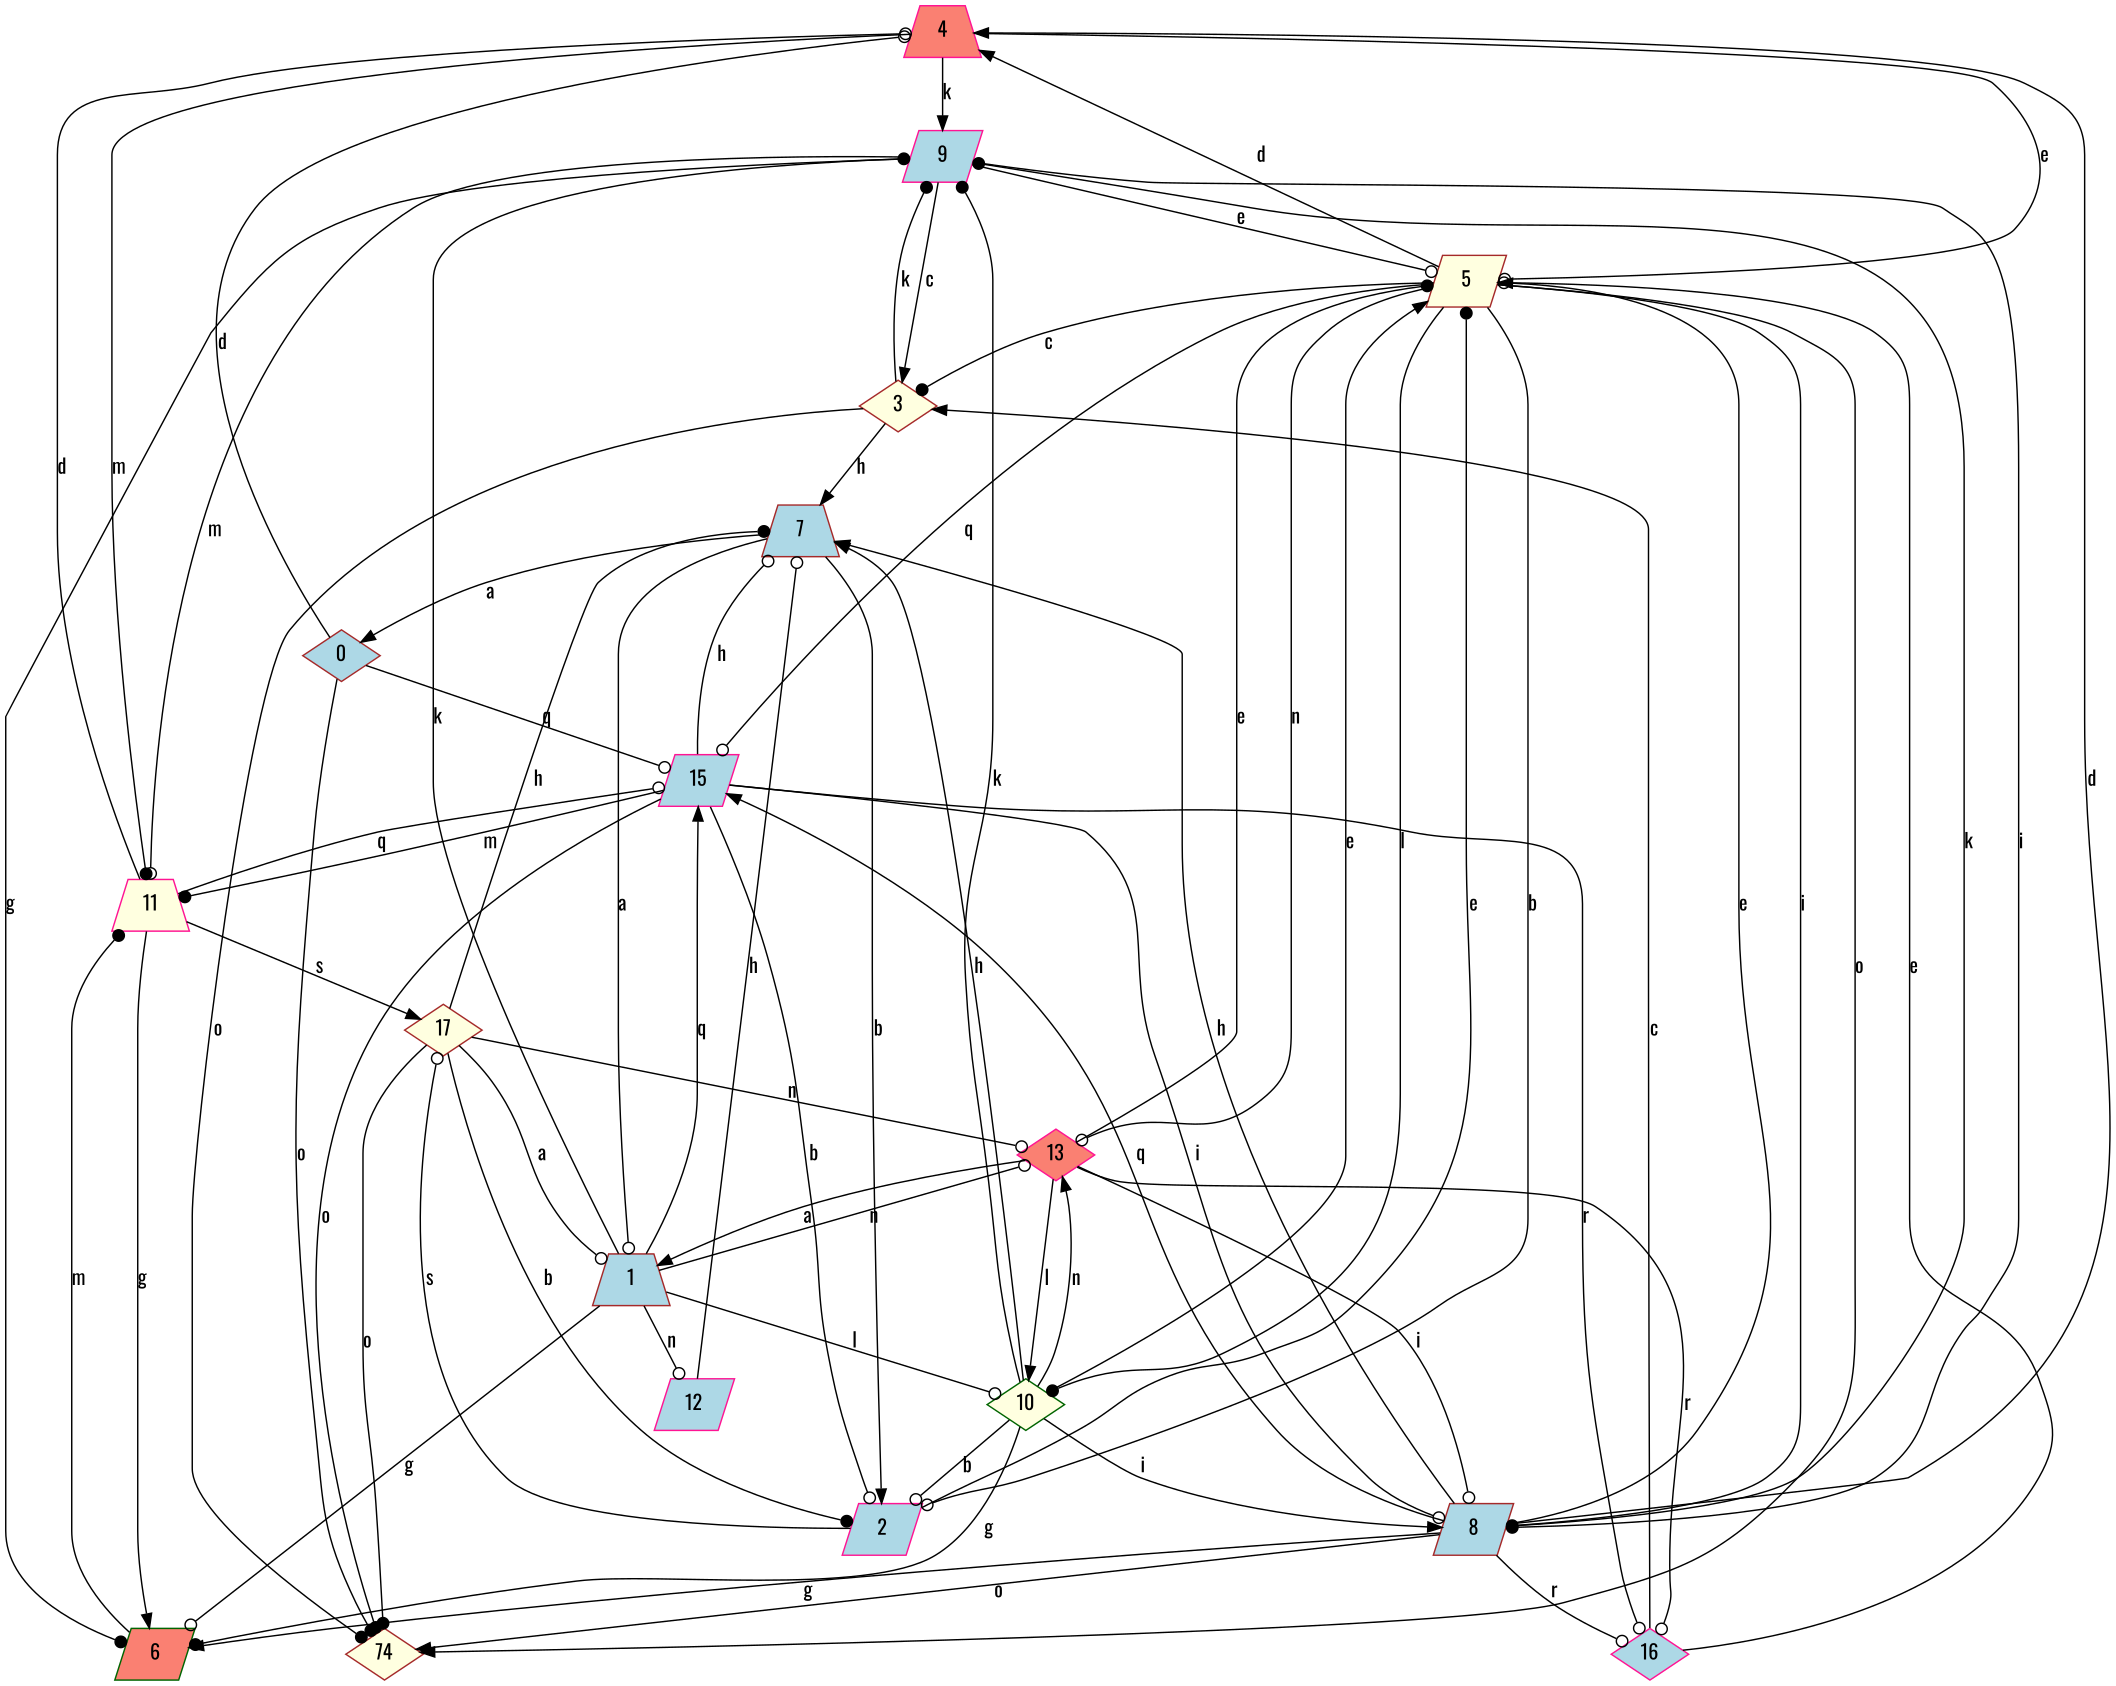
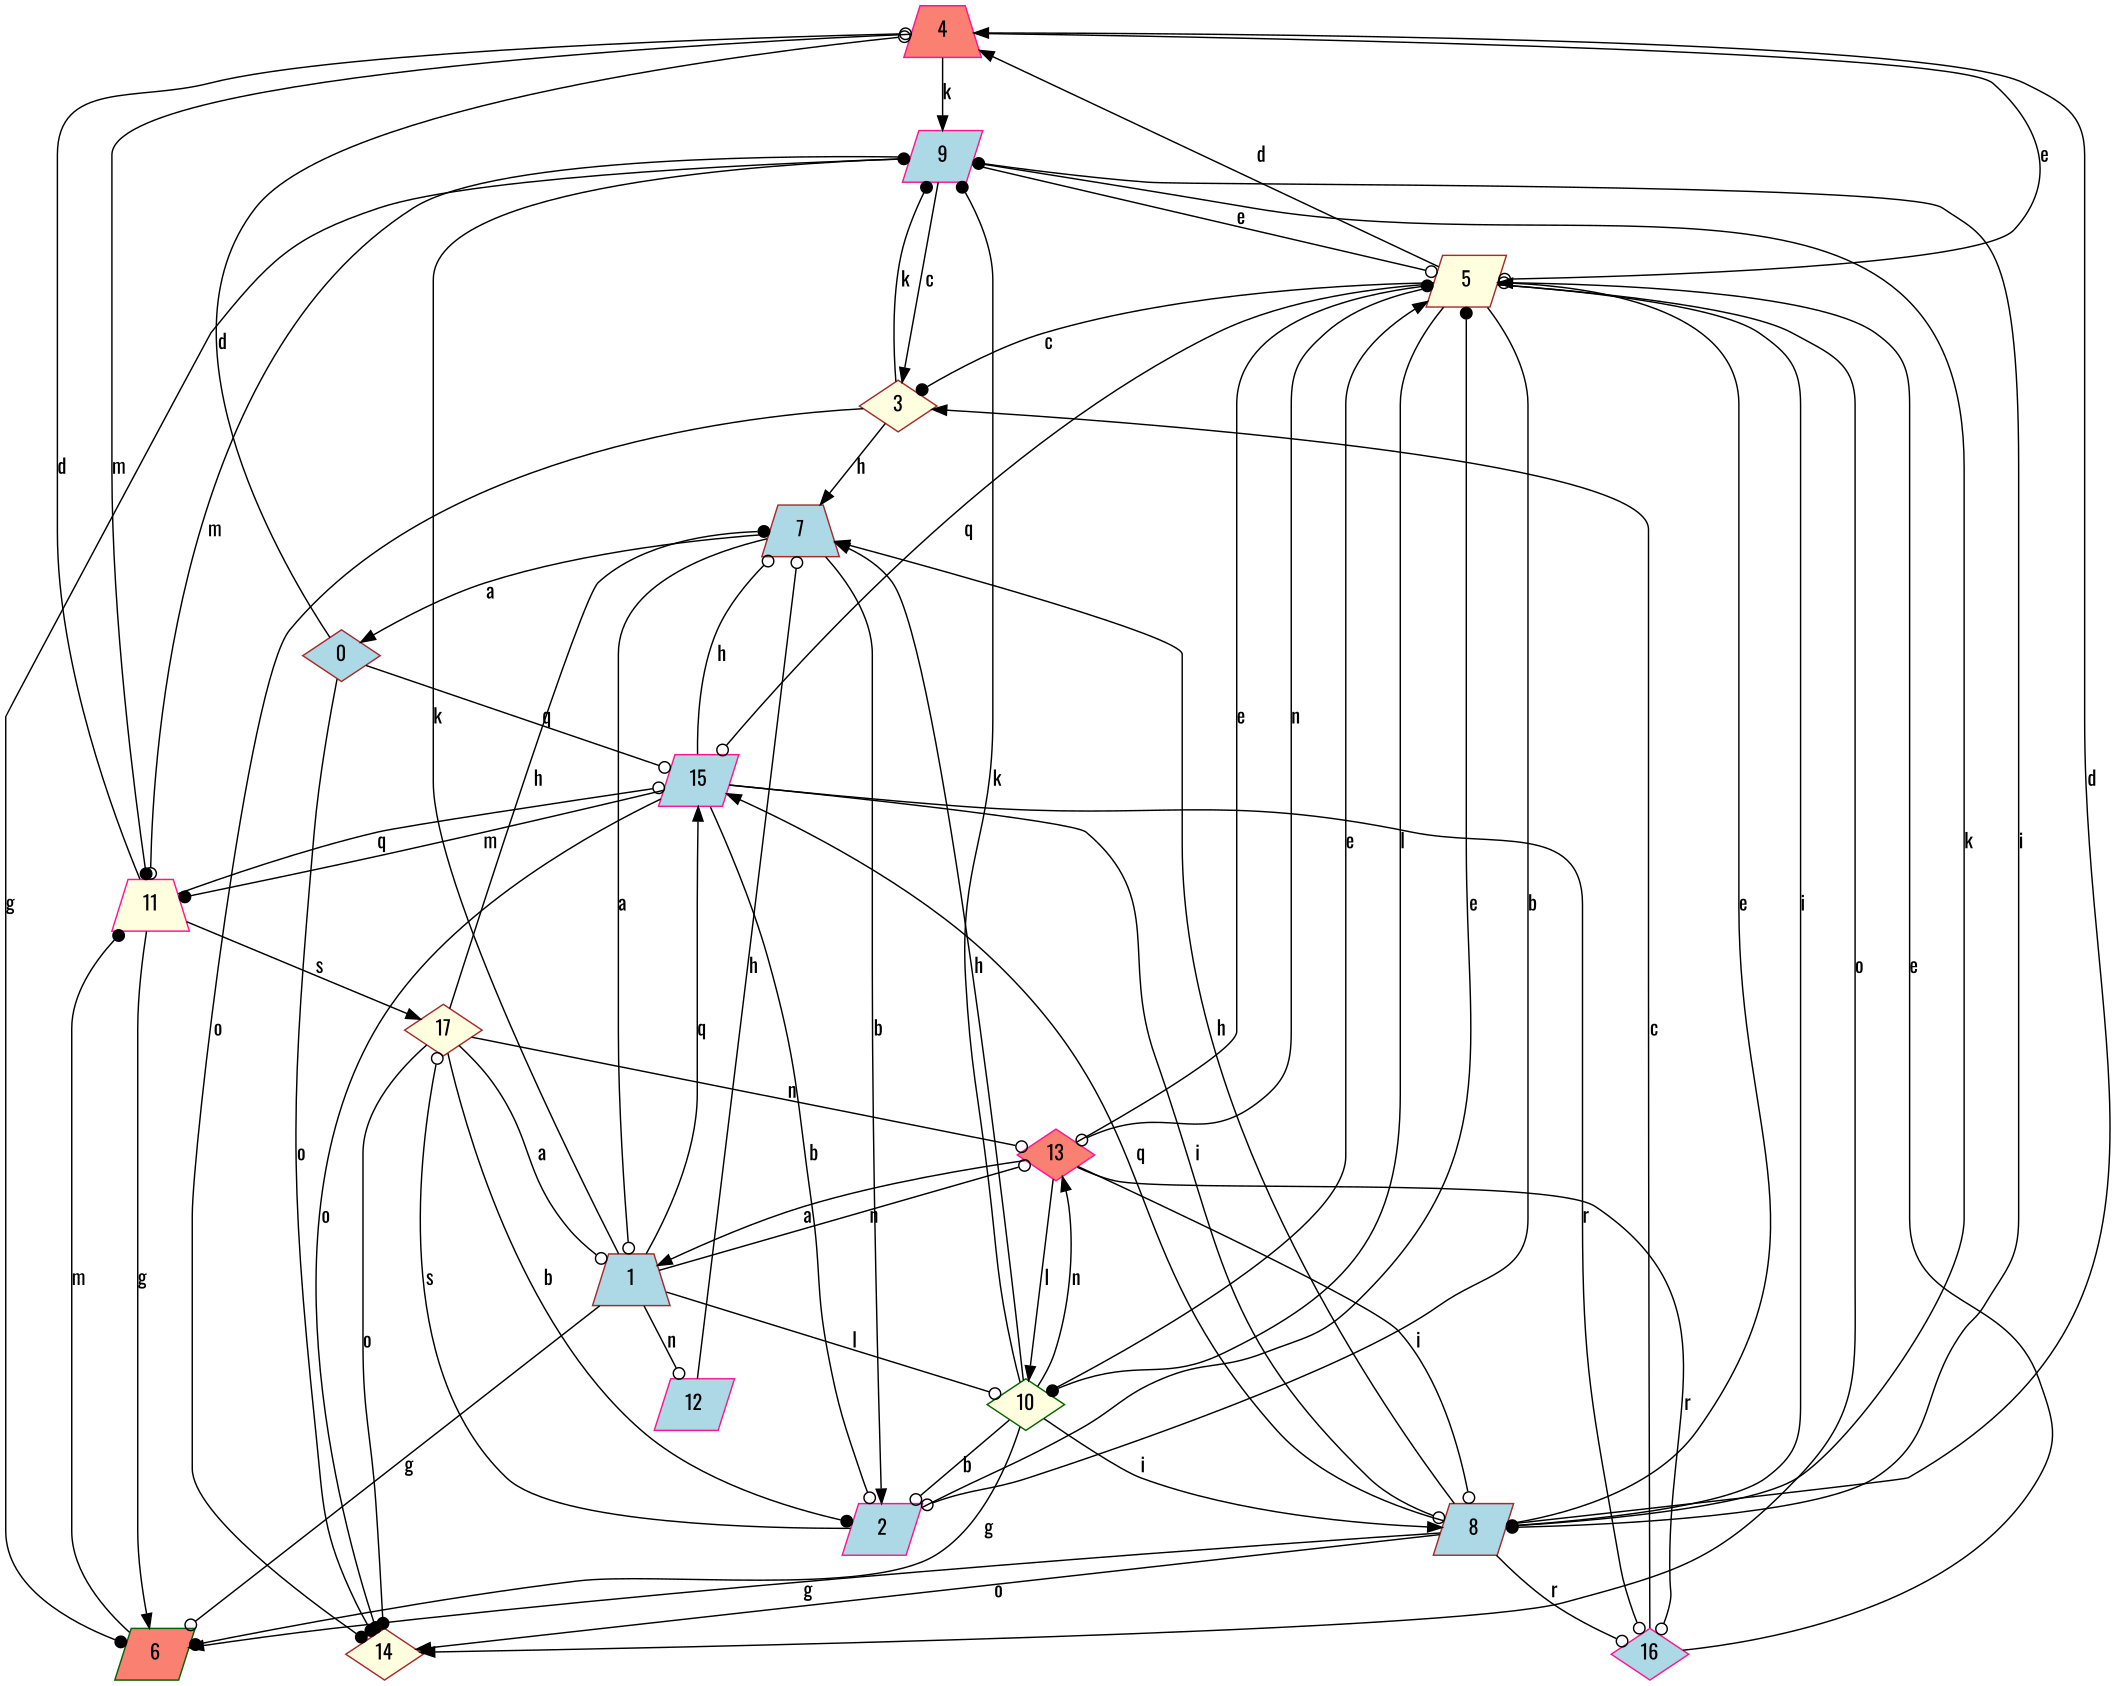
(385, 1654) -> (385, 1654)
